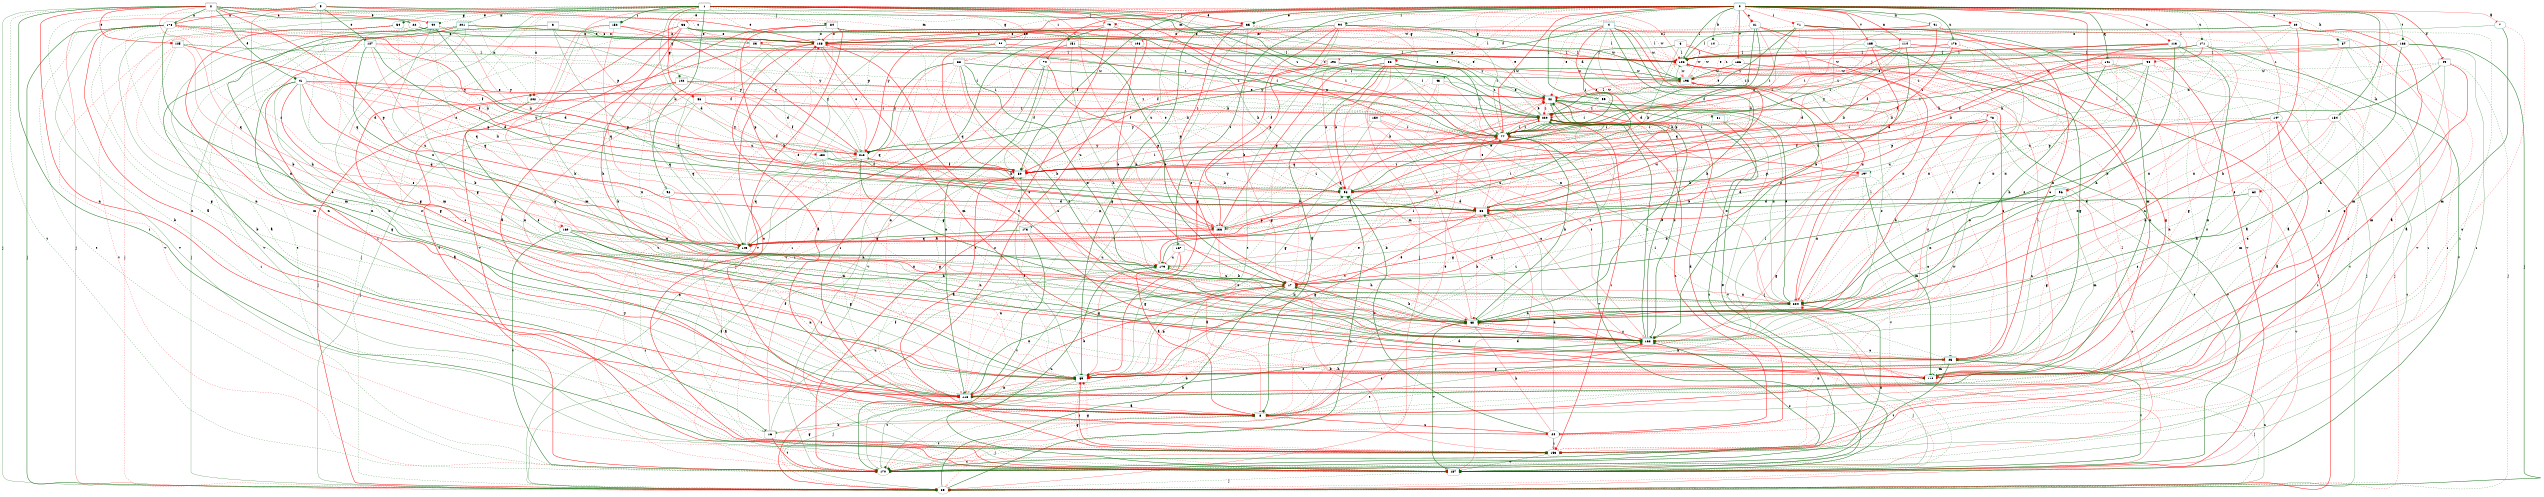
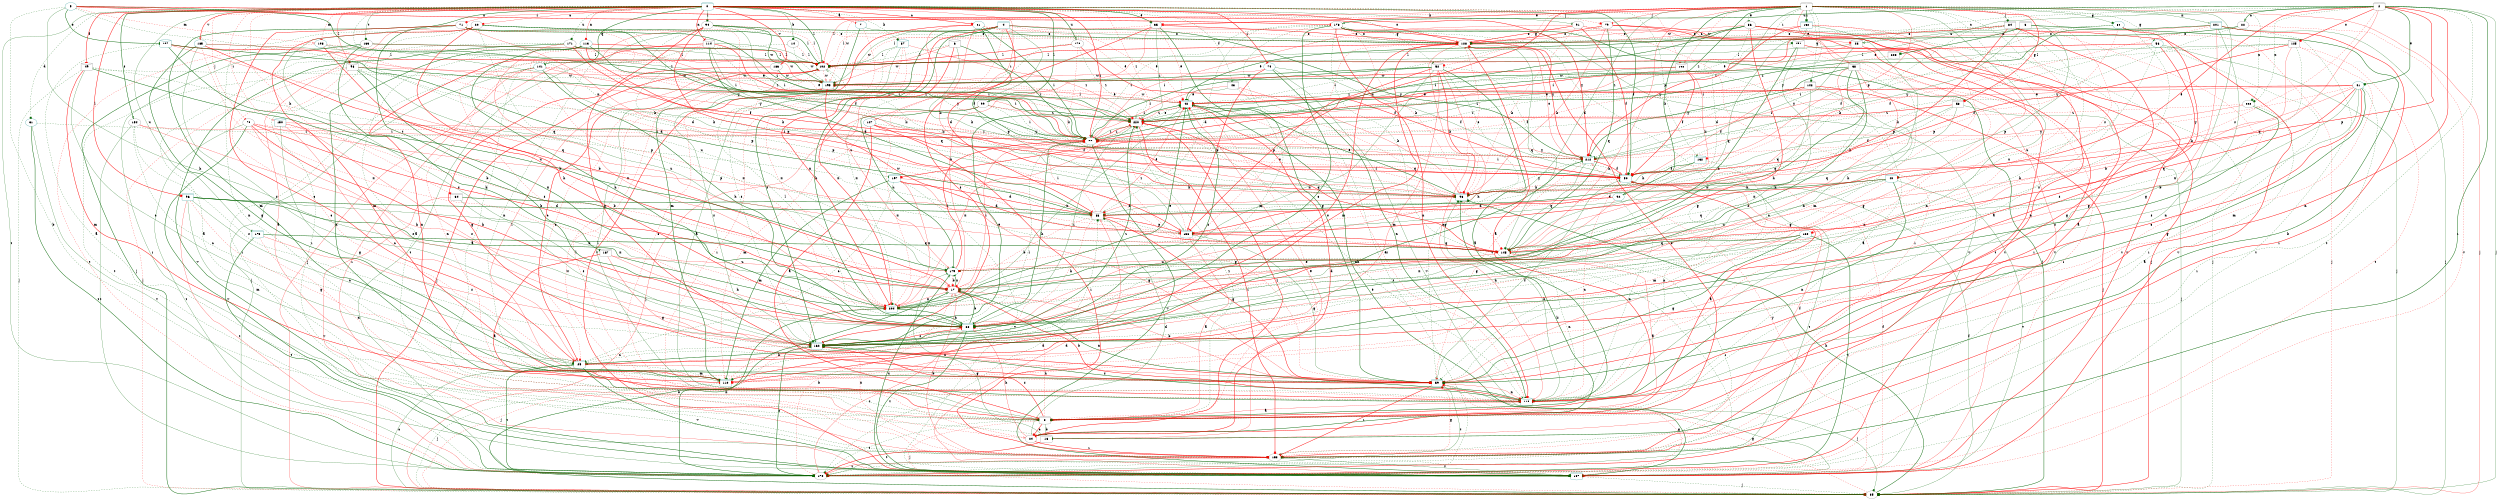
(625, 38) -> none
none -> (1894, 55)
(1719, 118) -> (31, 123)
none -> (1547, 120)
(615, 164) -> (1692, 174)
(1665, 370) -> none
(1008, 454) -> (1882, 374)
